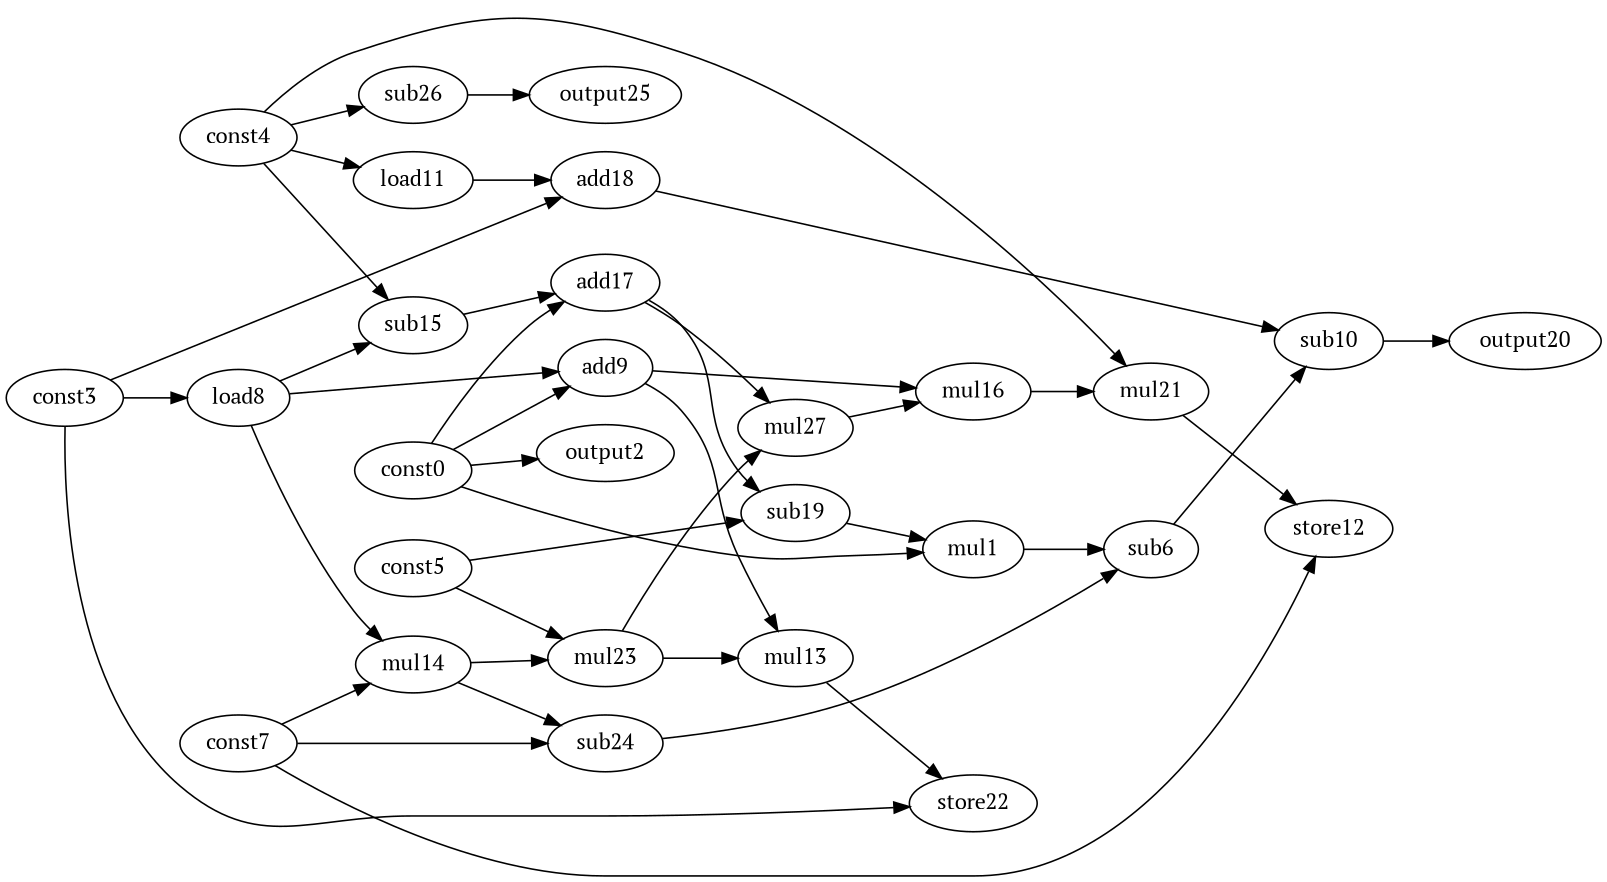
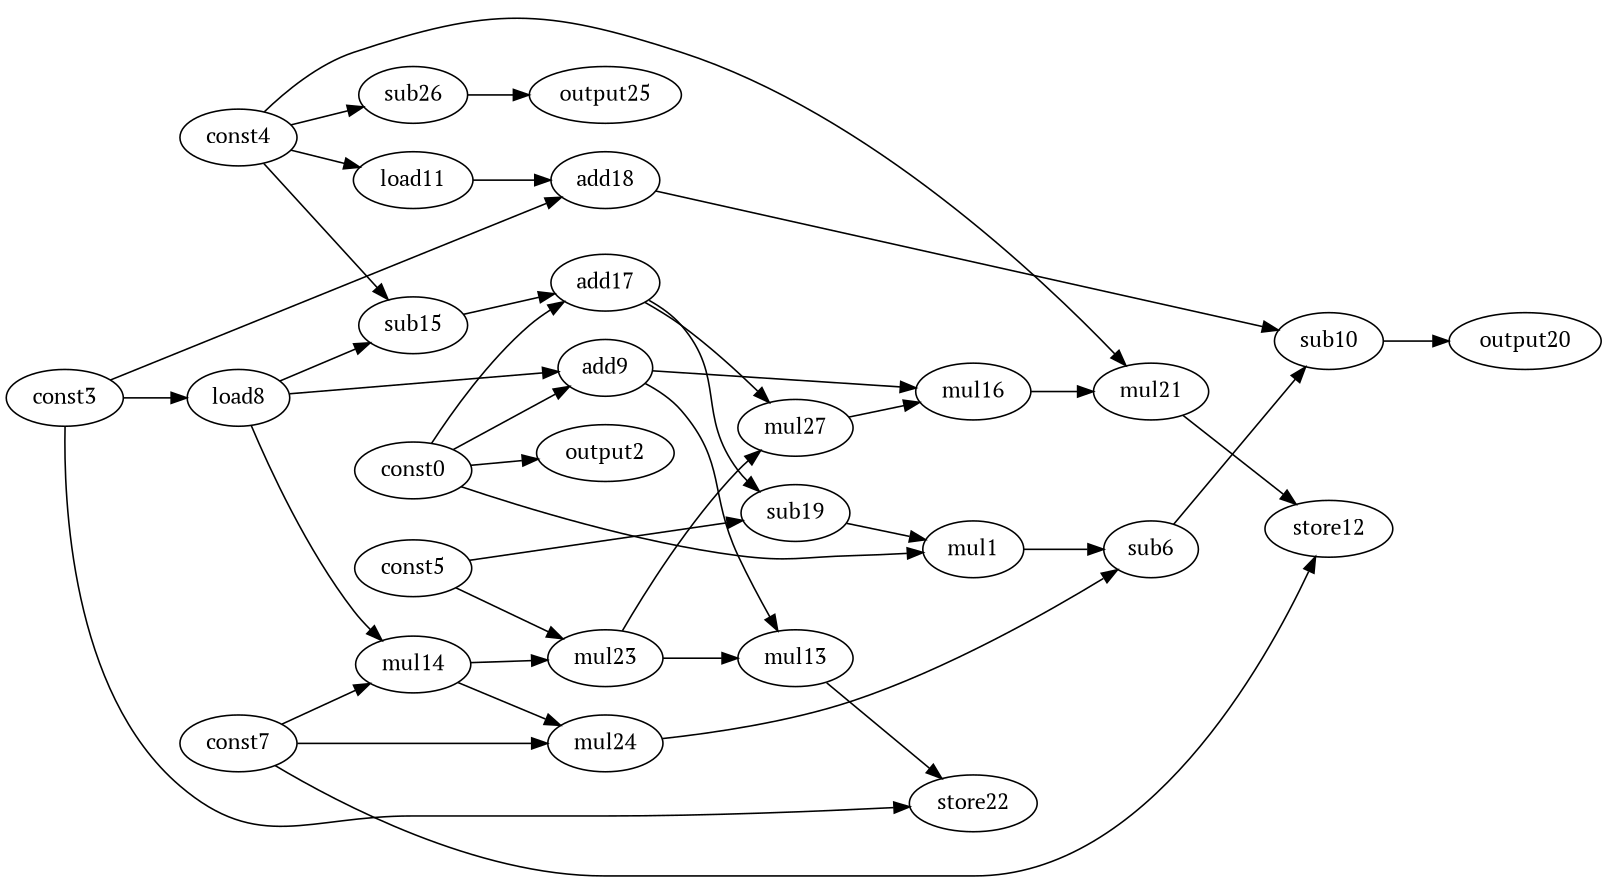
(605, 743) -> (605, 743)
